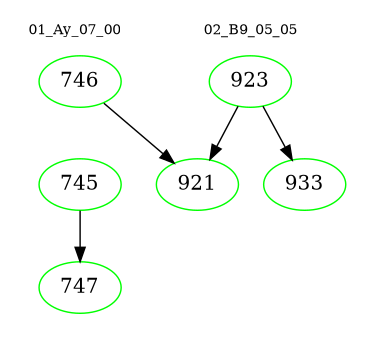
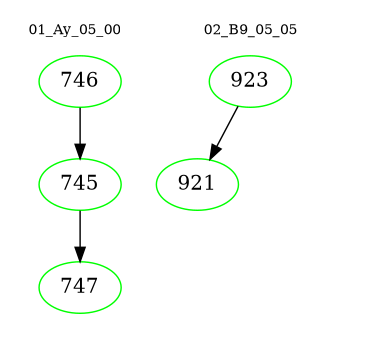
(75, 31) -> (75, 31)
(123, 120) -> (80, 126)
(305, 185) -> none
